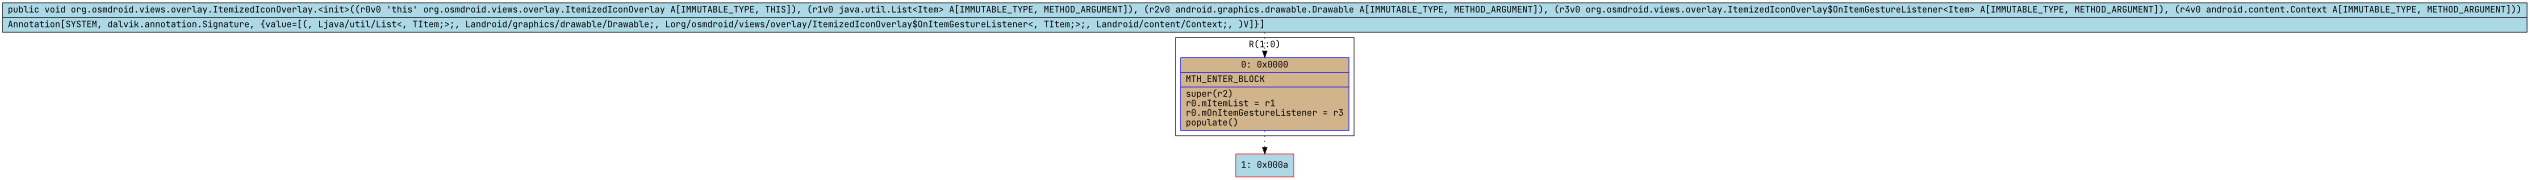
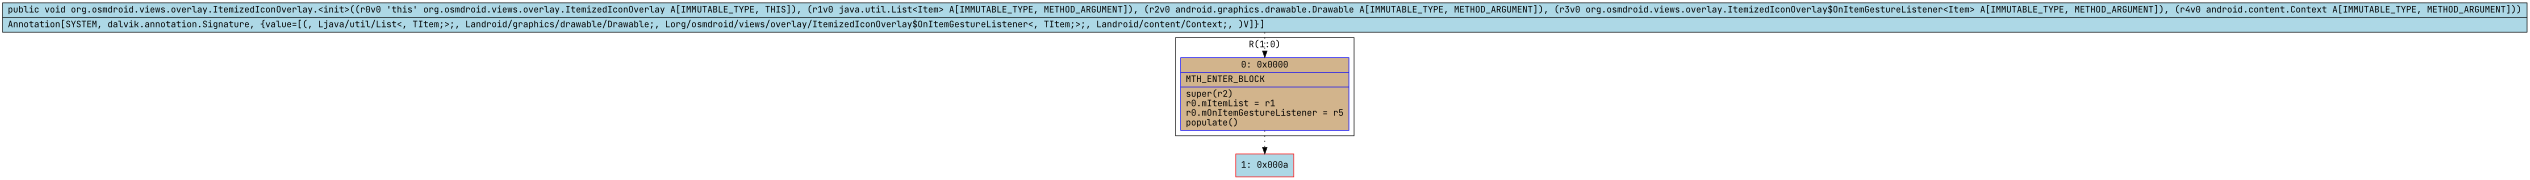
(1265, 113) -> (1265, 113)
